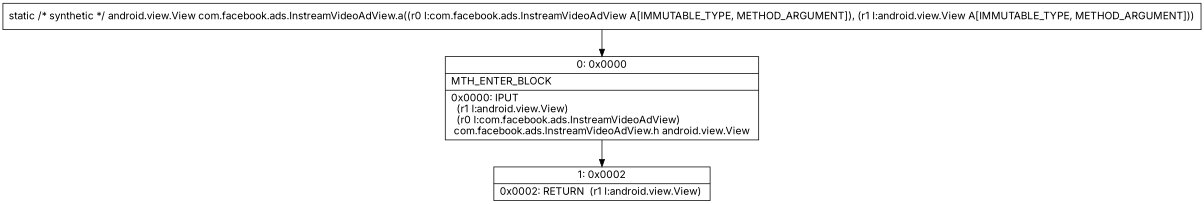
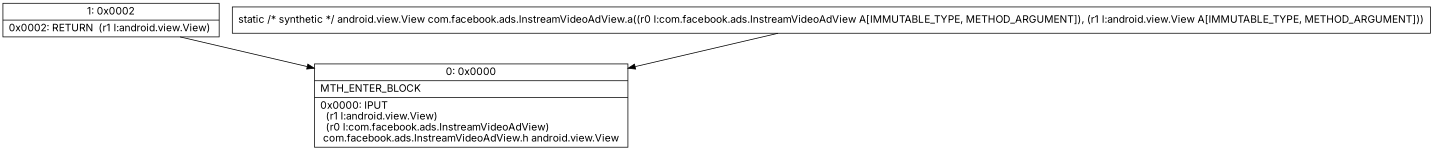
(602, 150) -> (244, 52)
